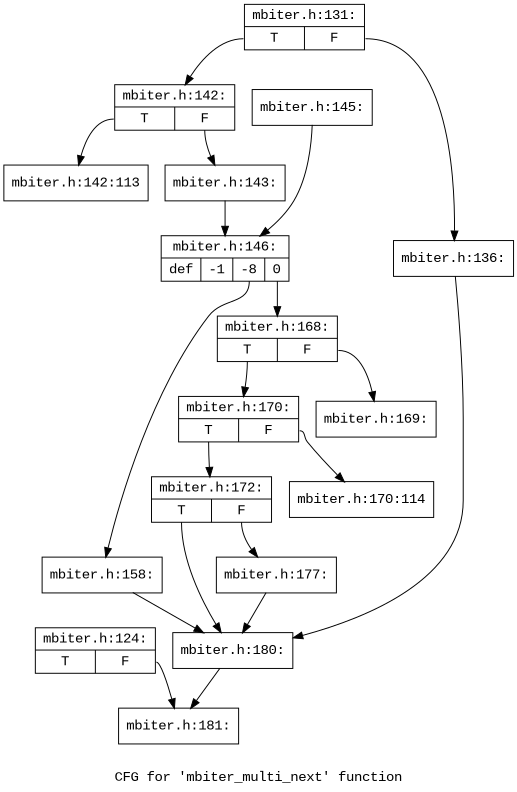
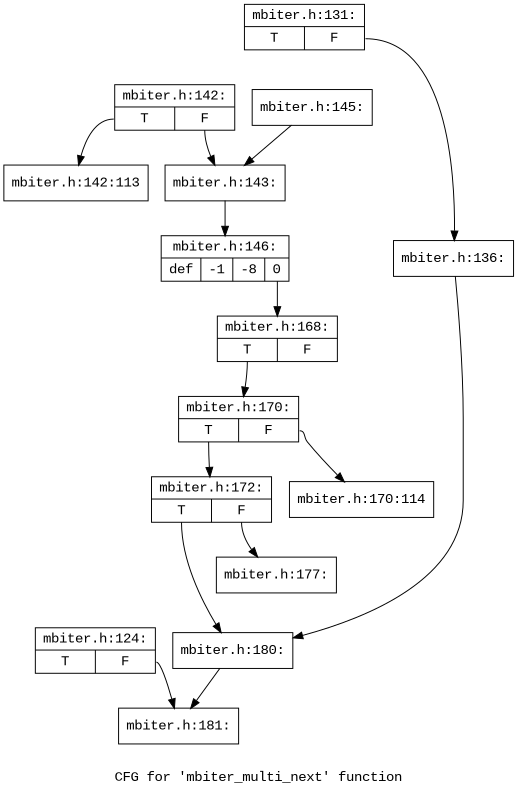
(212, 51) -> none
(302, 183) -> (272, 142)
(376, 419) -> none
(102, 575) -> none
(257, 609) -> none
